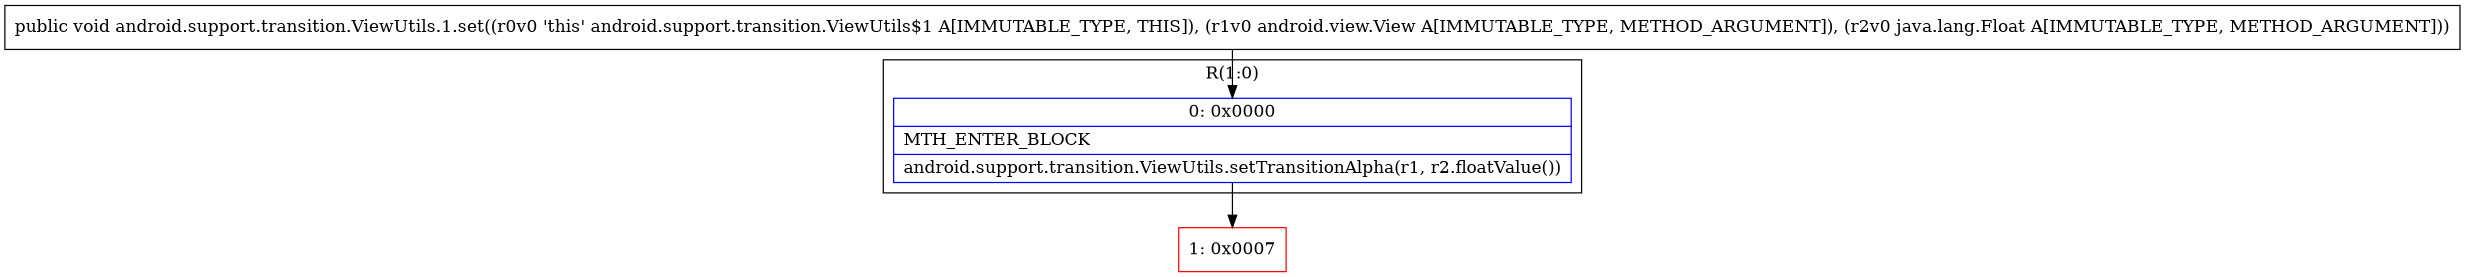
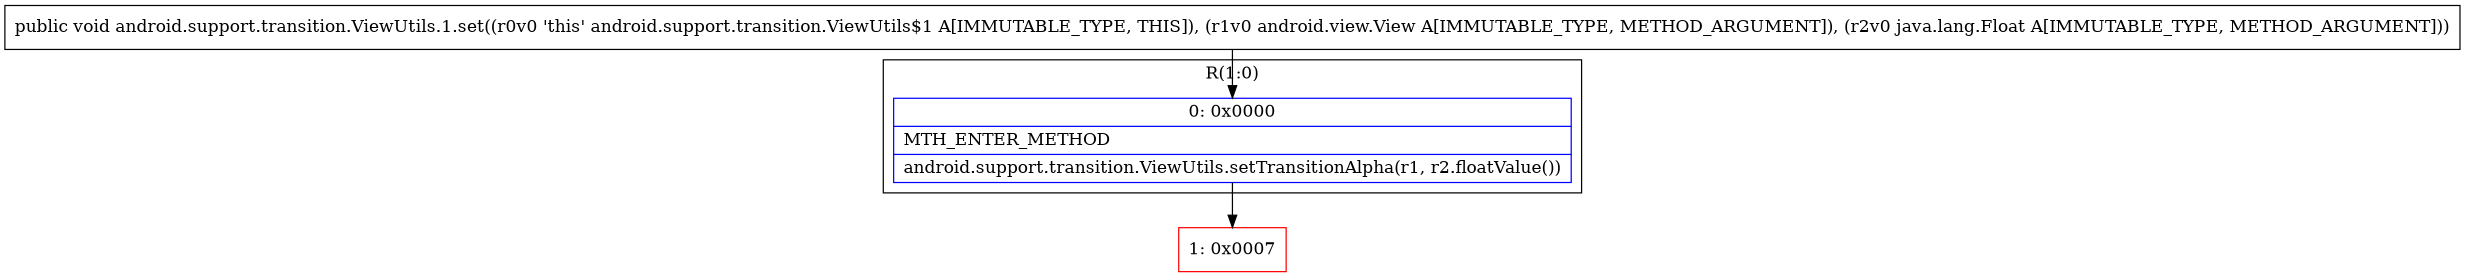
(997, 140) -> (1007, 140)
